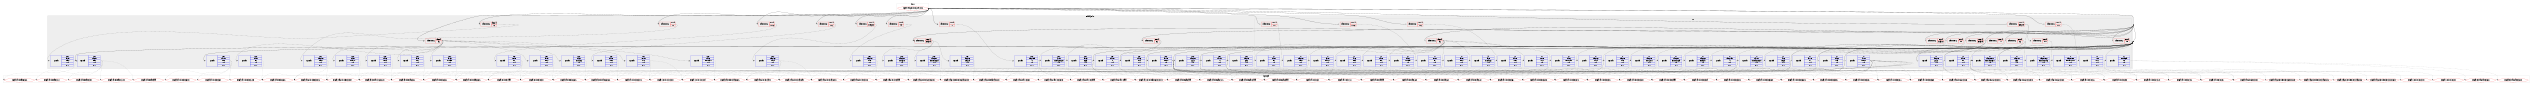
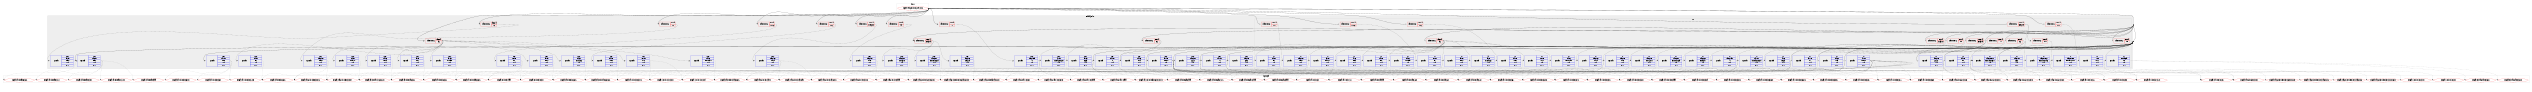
(2184, 80) -> none
